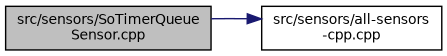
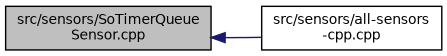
(229, 19) -> (243, 38)
